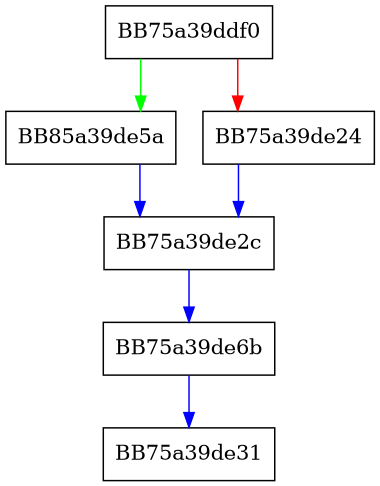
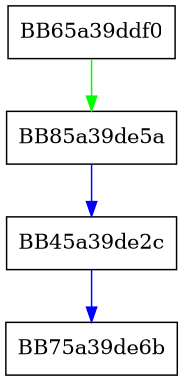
(189, 32) -> (92, 32)
(289, 138) -> none
(189, 243) -> (92, 243)
(189, 454) -> none
